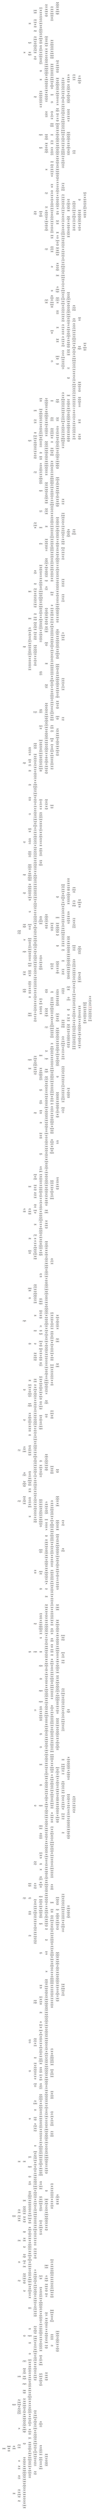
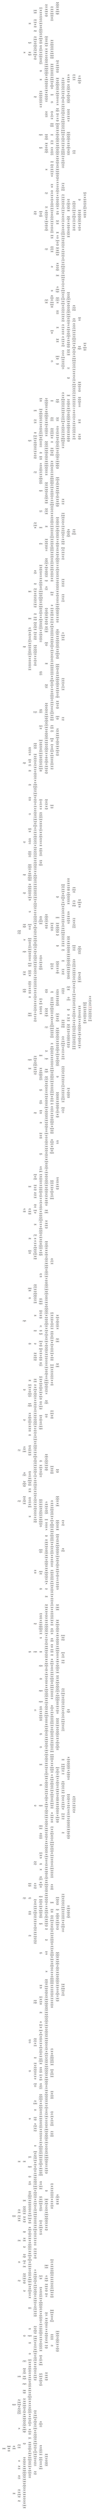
none -> (35, 55)
